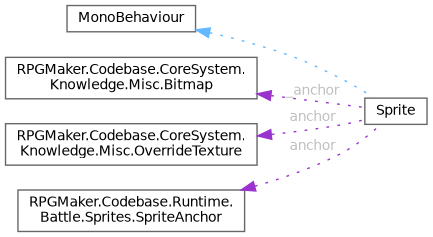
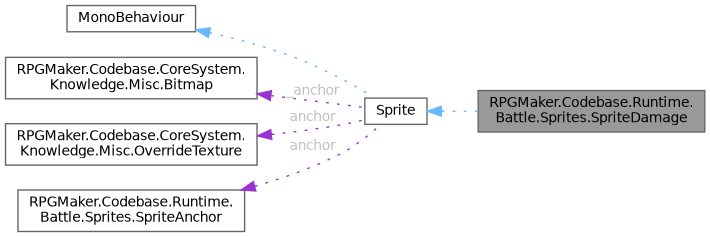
none -> (591, 111)
